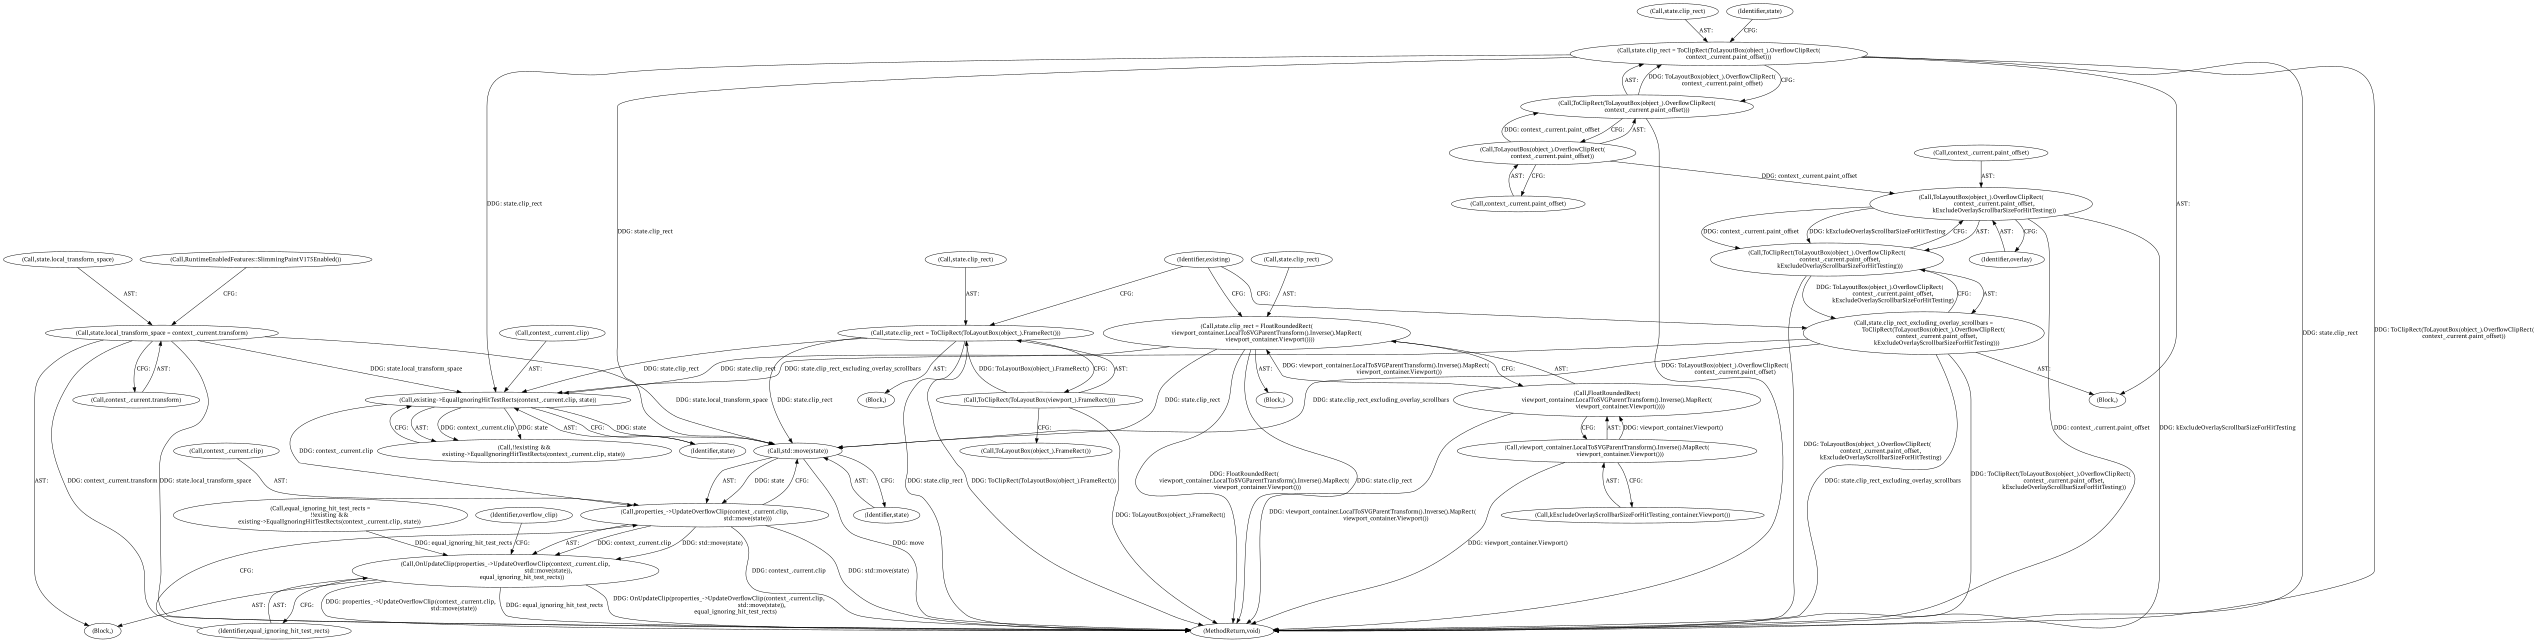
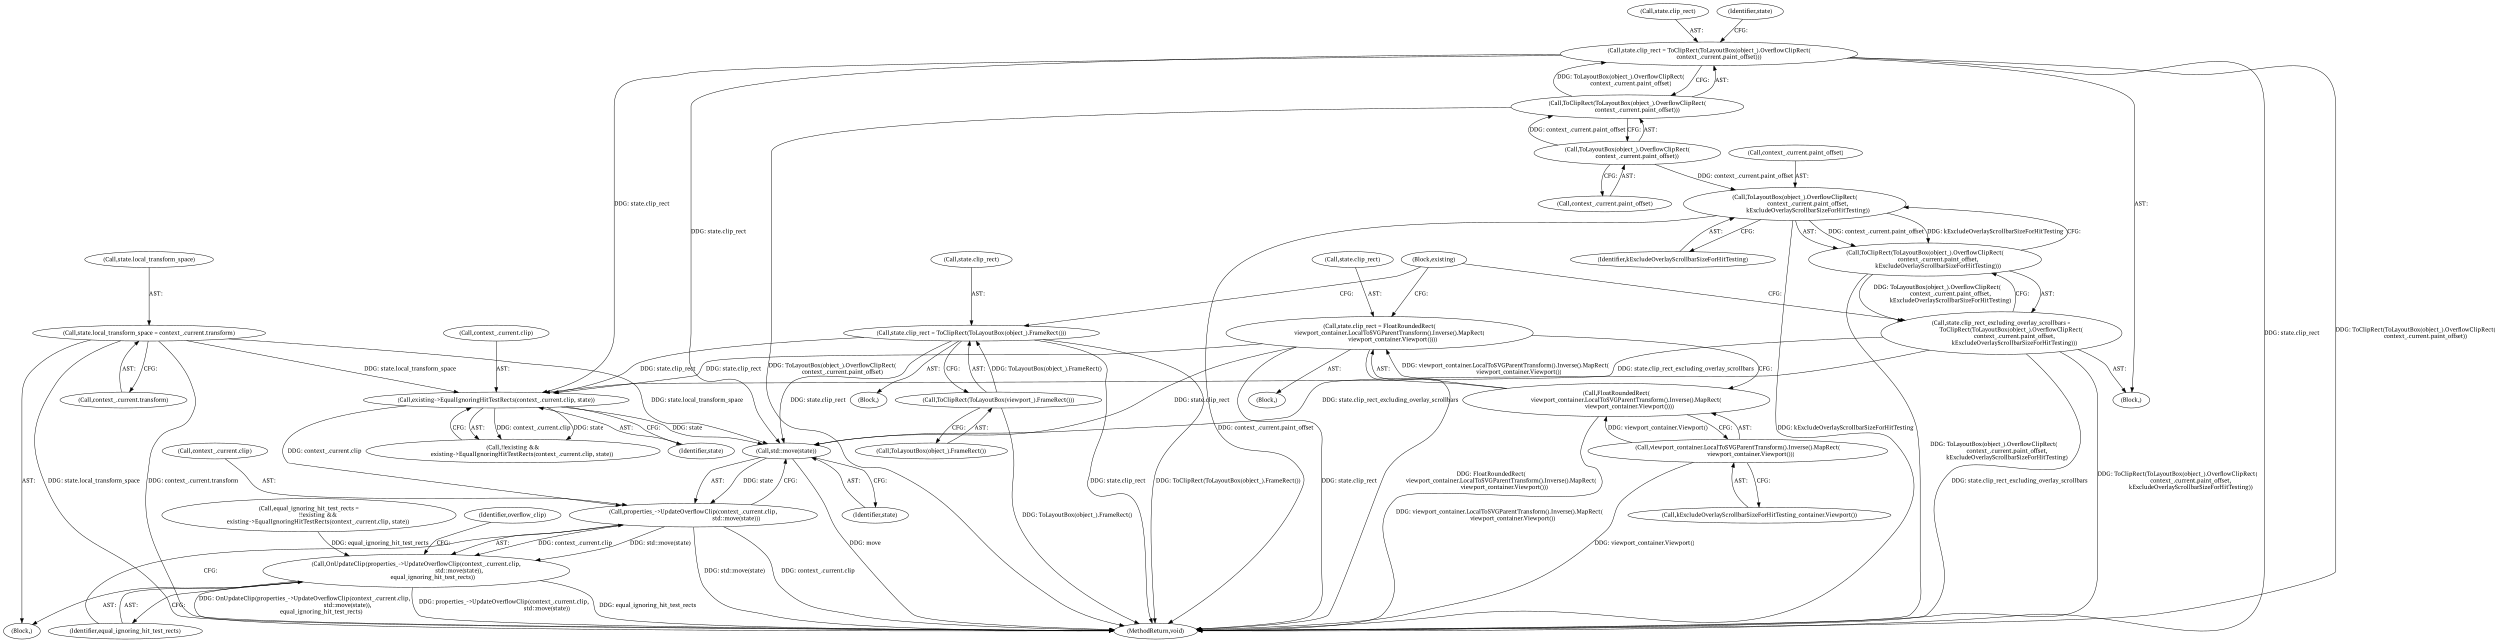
(256, 260) -> none
(1204, 260) -> (1434, 260)
(2007, 260) -> (1673, 260)
none -> (970, 429)
